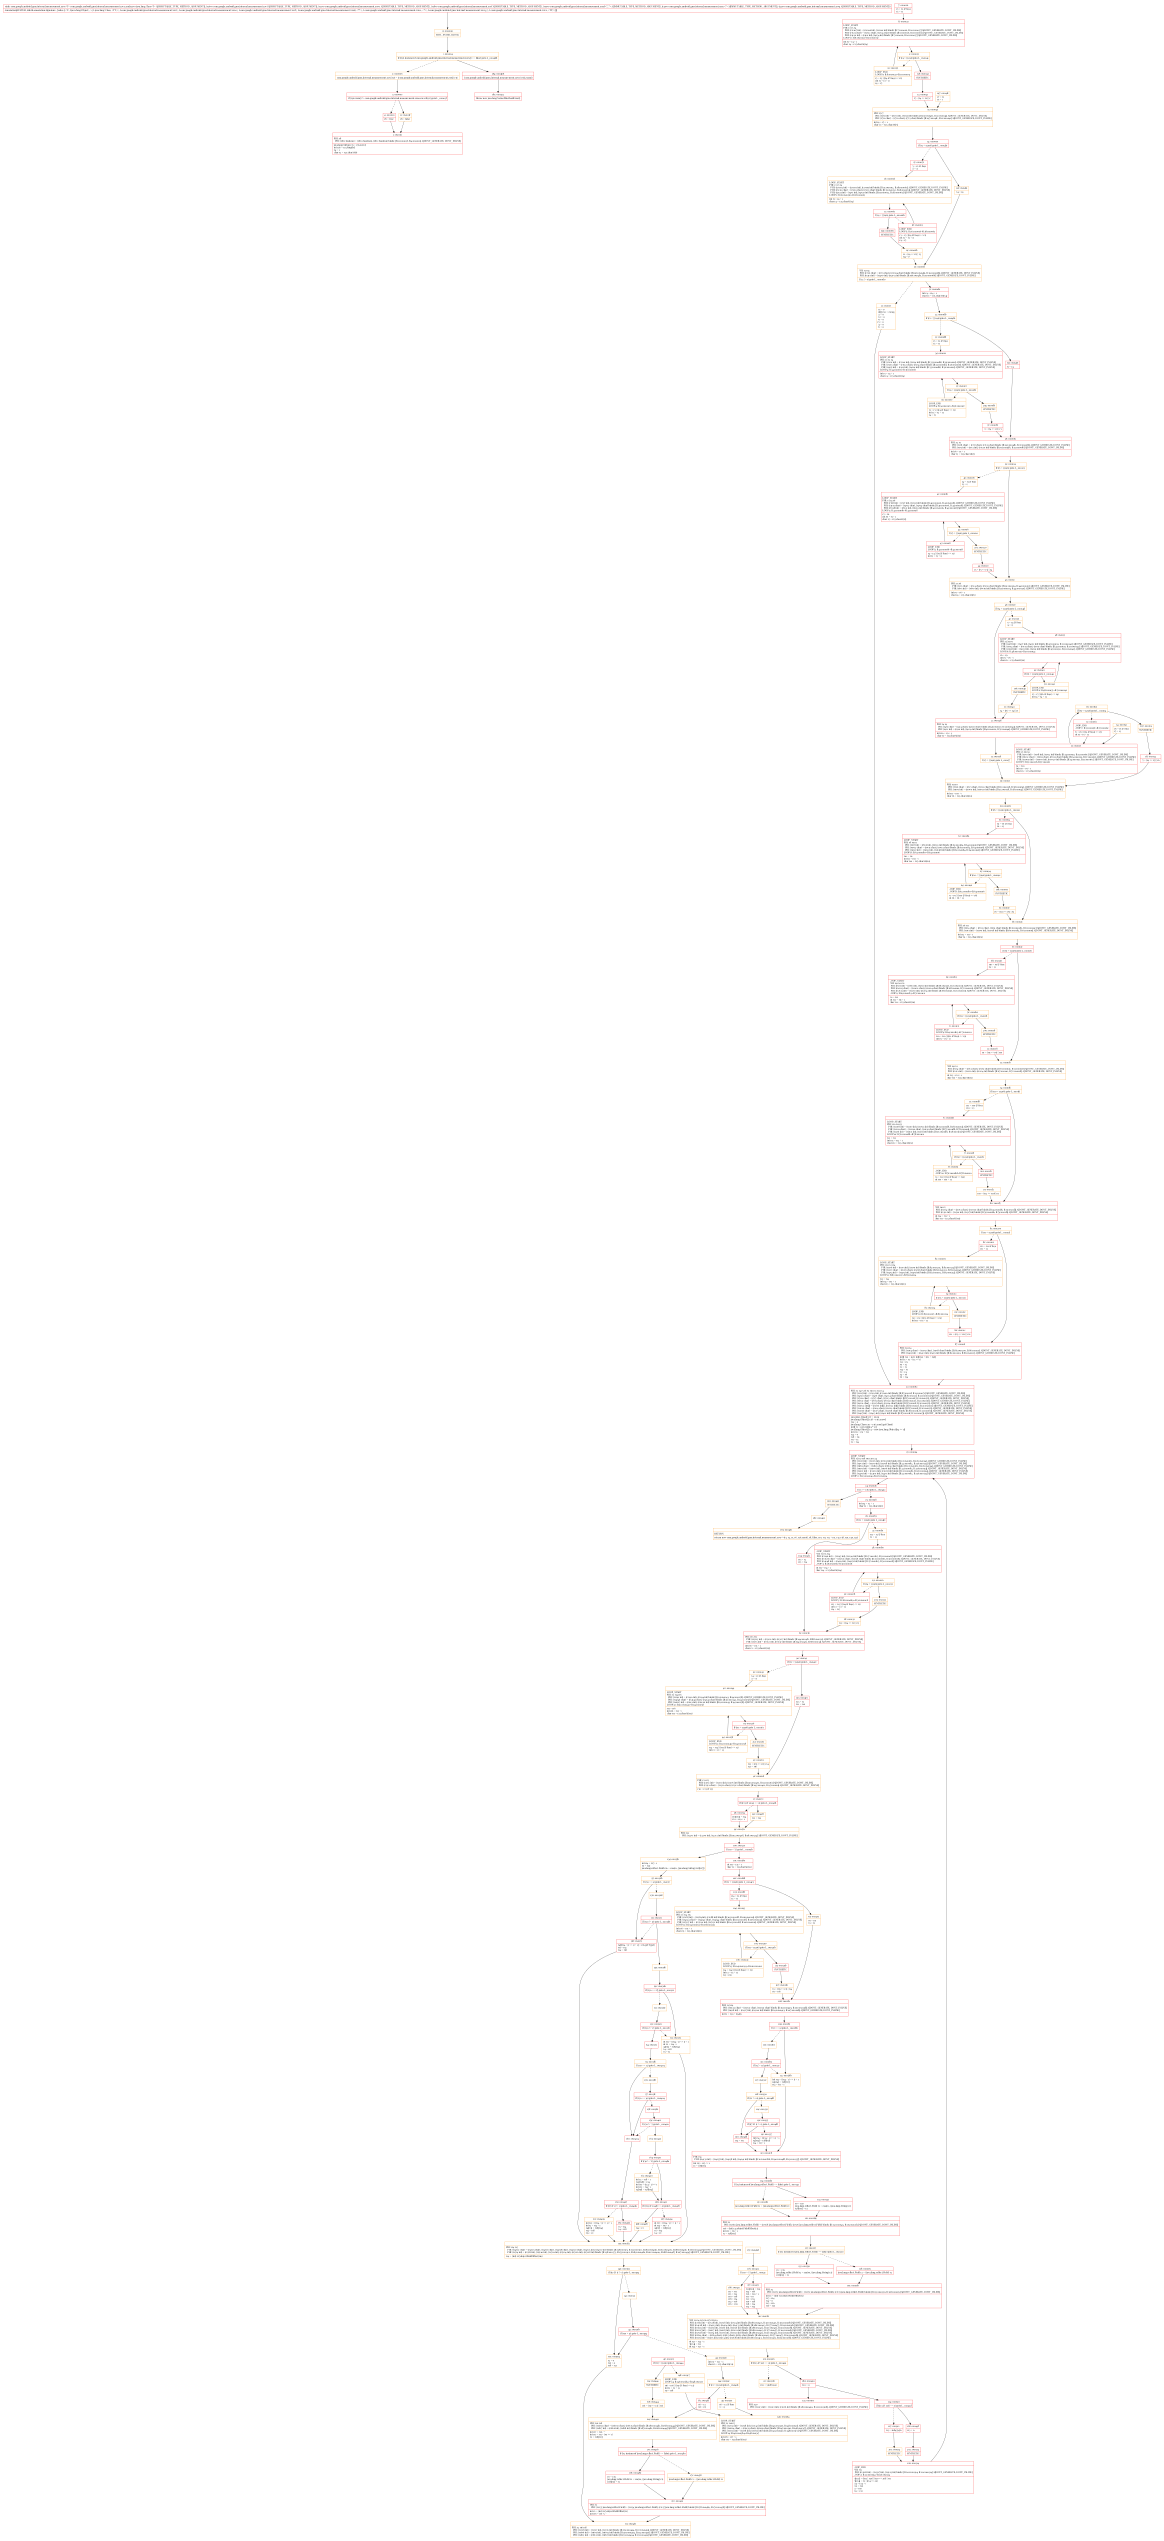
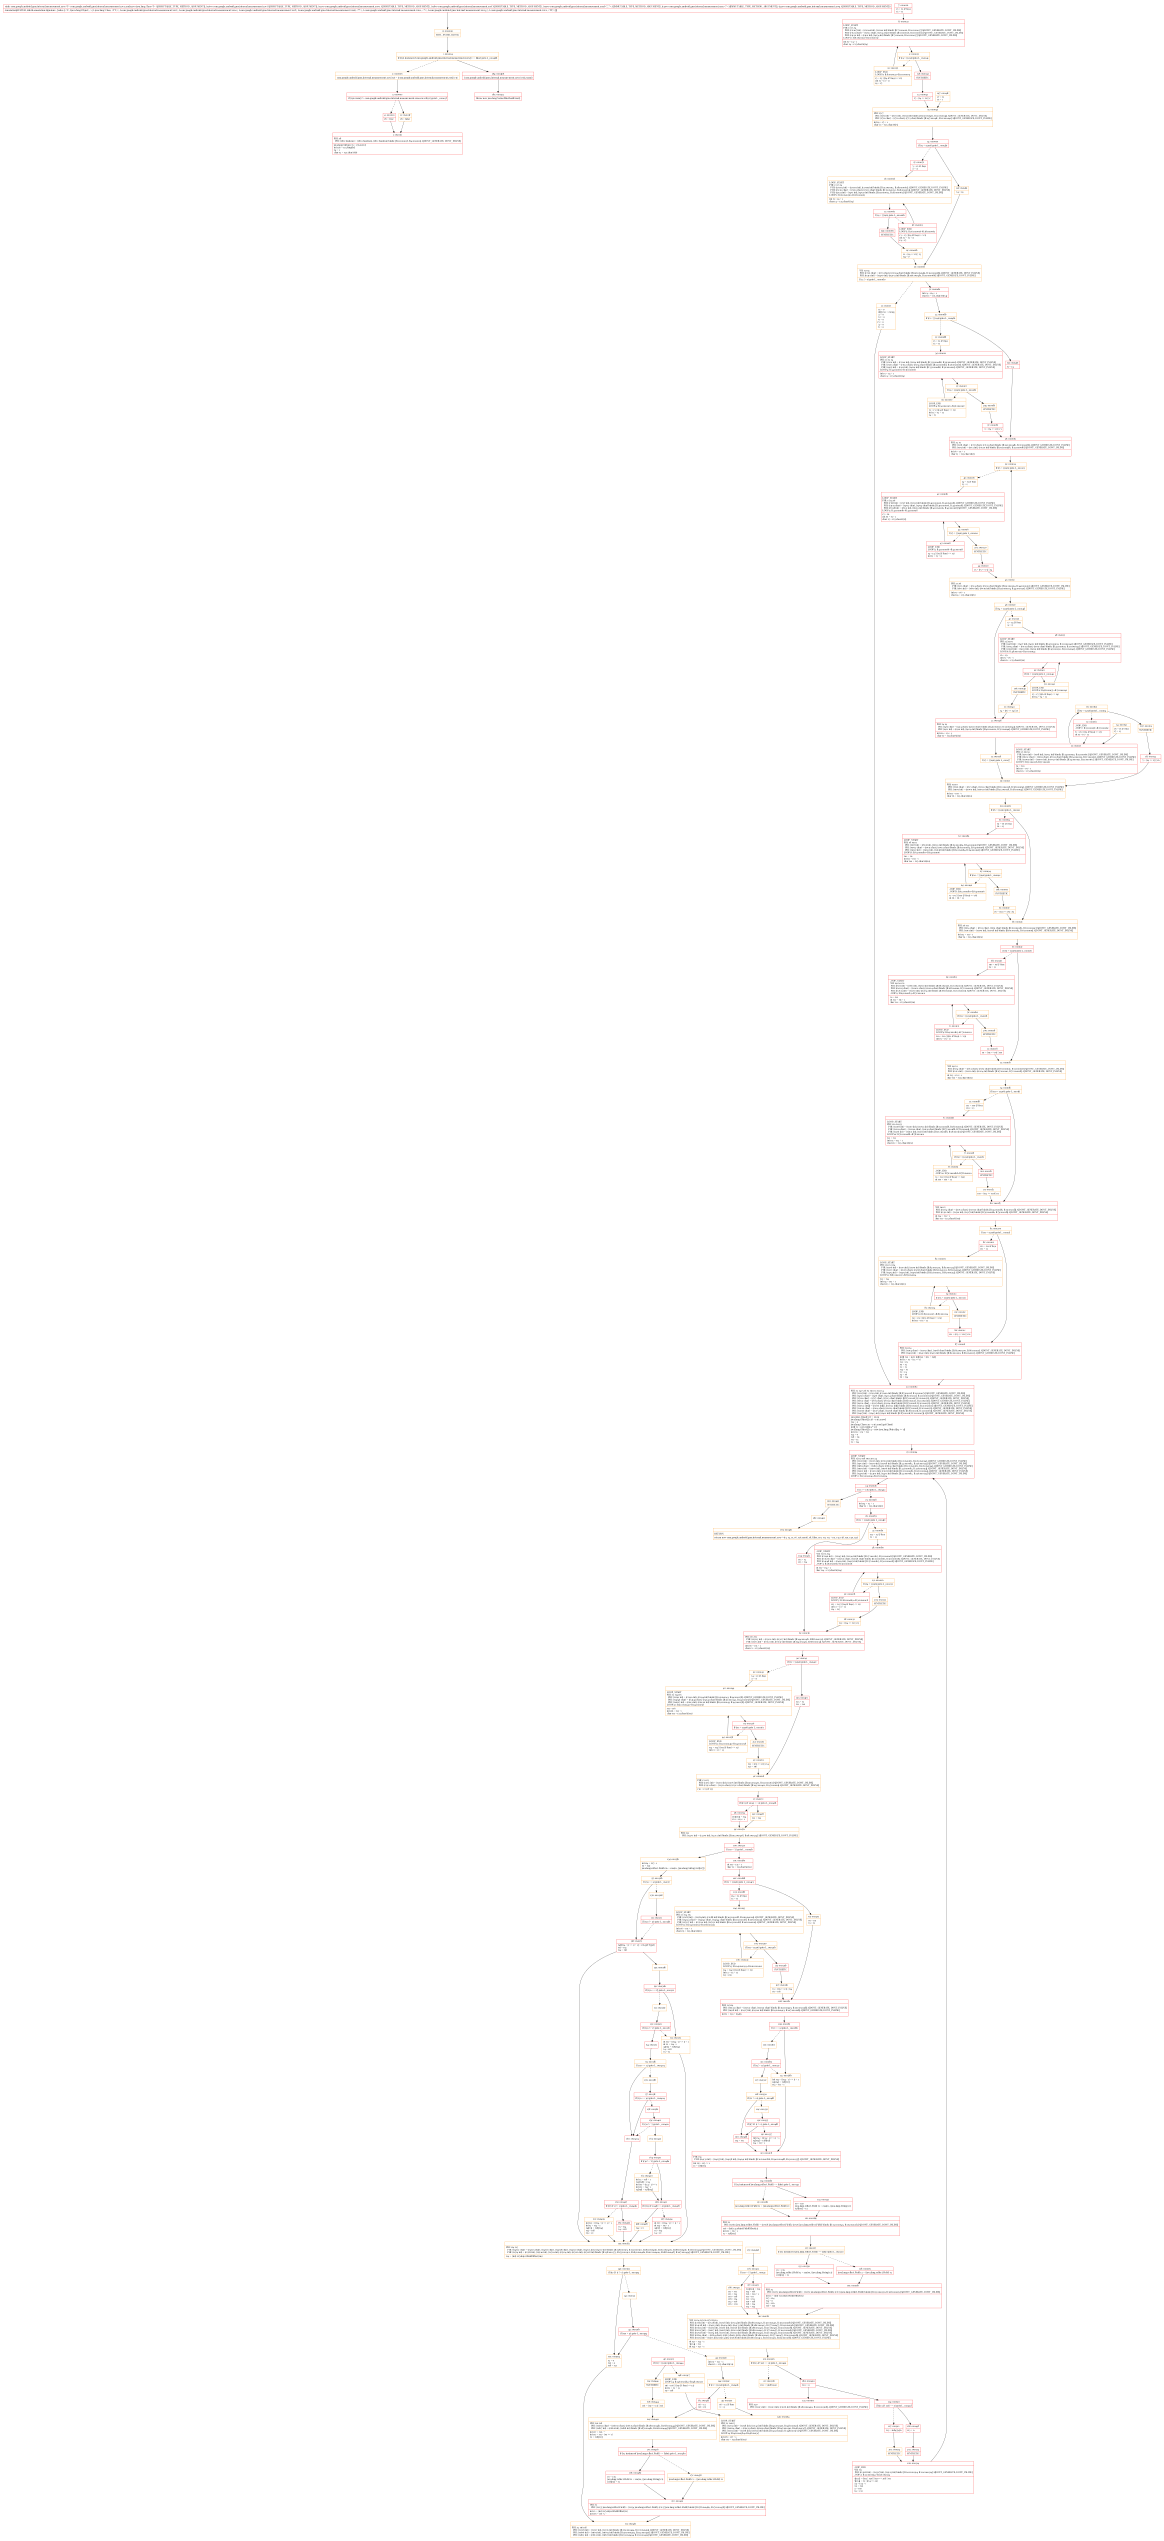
(1009, 523) -> (1012, 525)
(658, 1943) -> (649, 1958)
